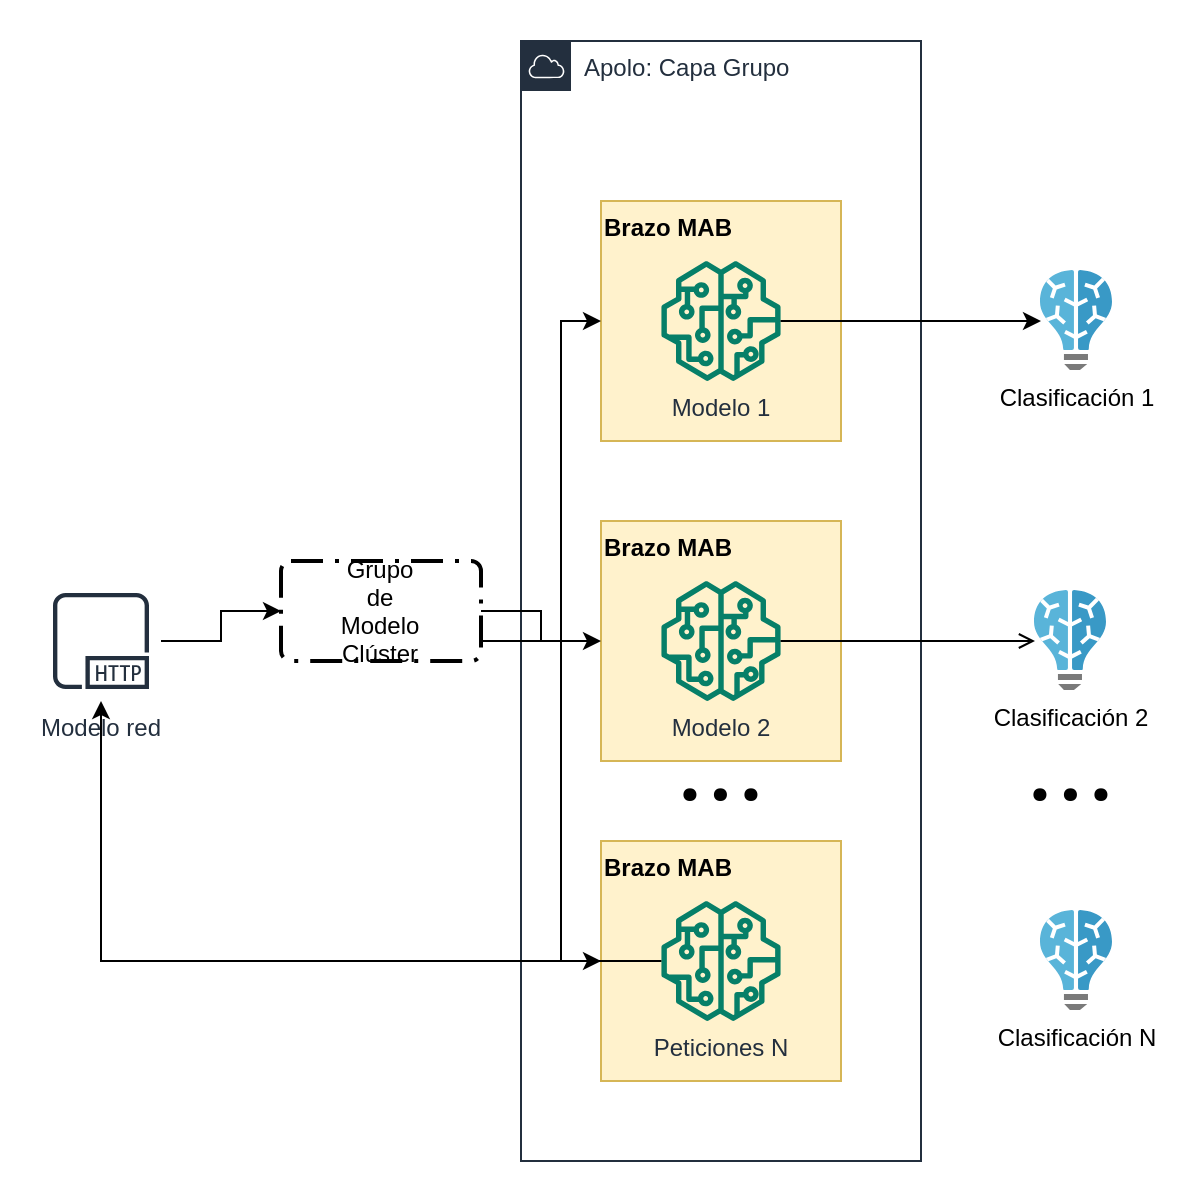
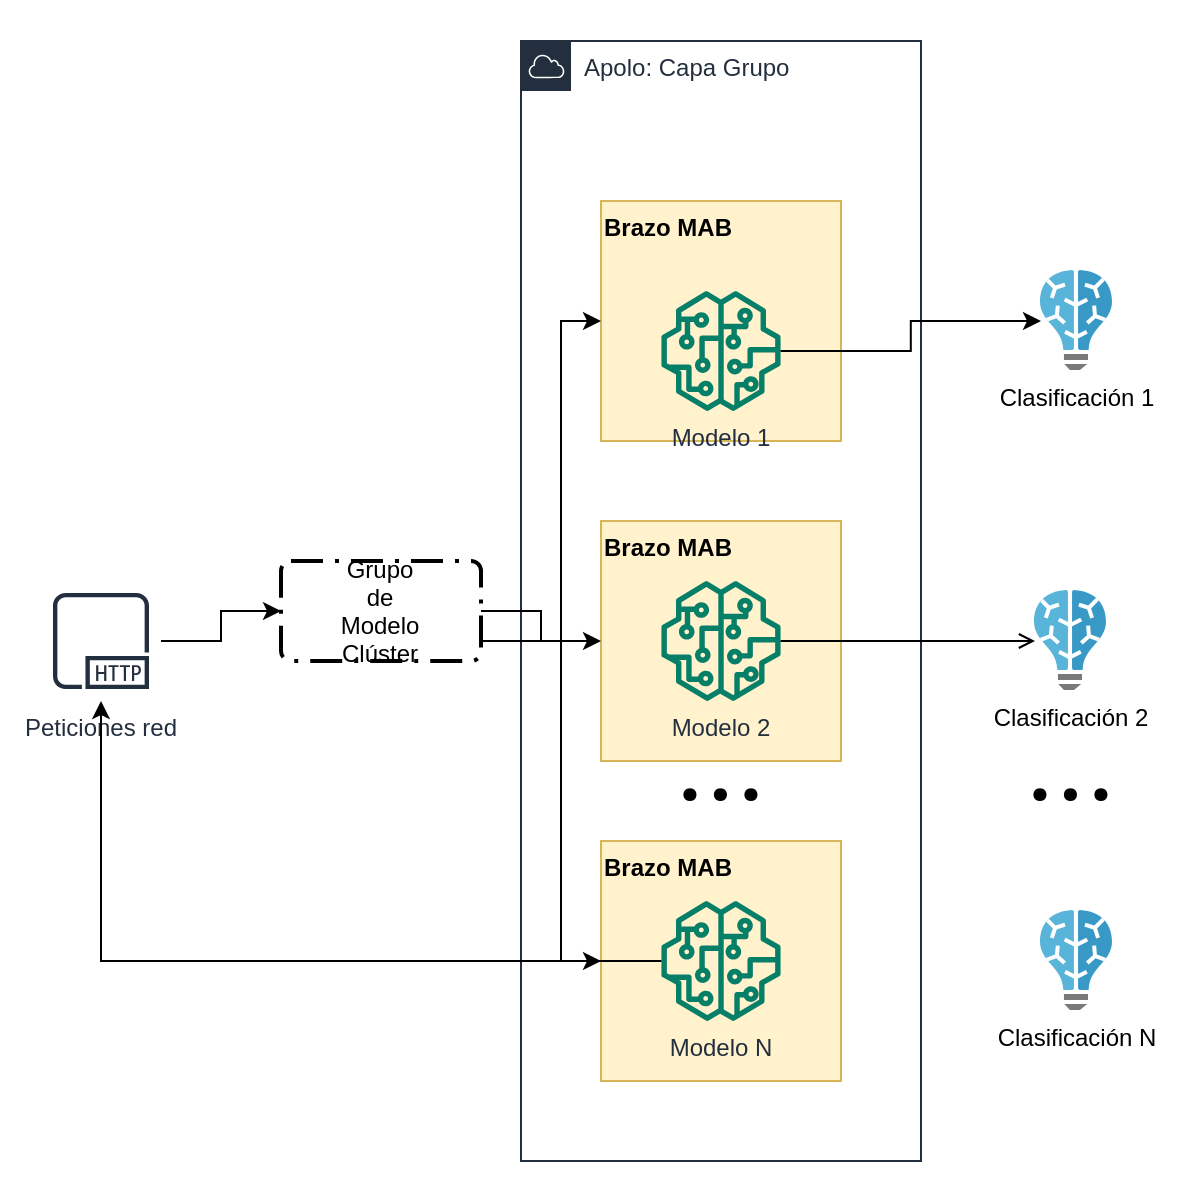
(721, 321) -> (721, 351)
(102, 729) -> (102, 729)
(722, 1049) -> (722, 1049)
